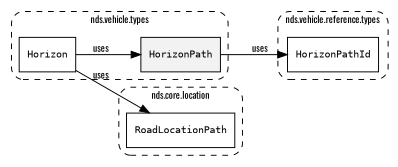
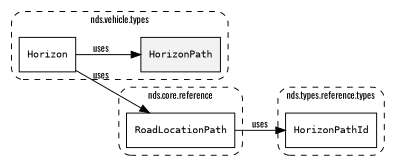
(333, 21) -> (331, 96)
(249, 55) -> (255, 130)
(181, 96) -> (181, 96)
